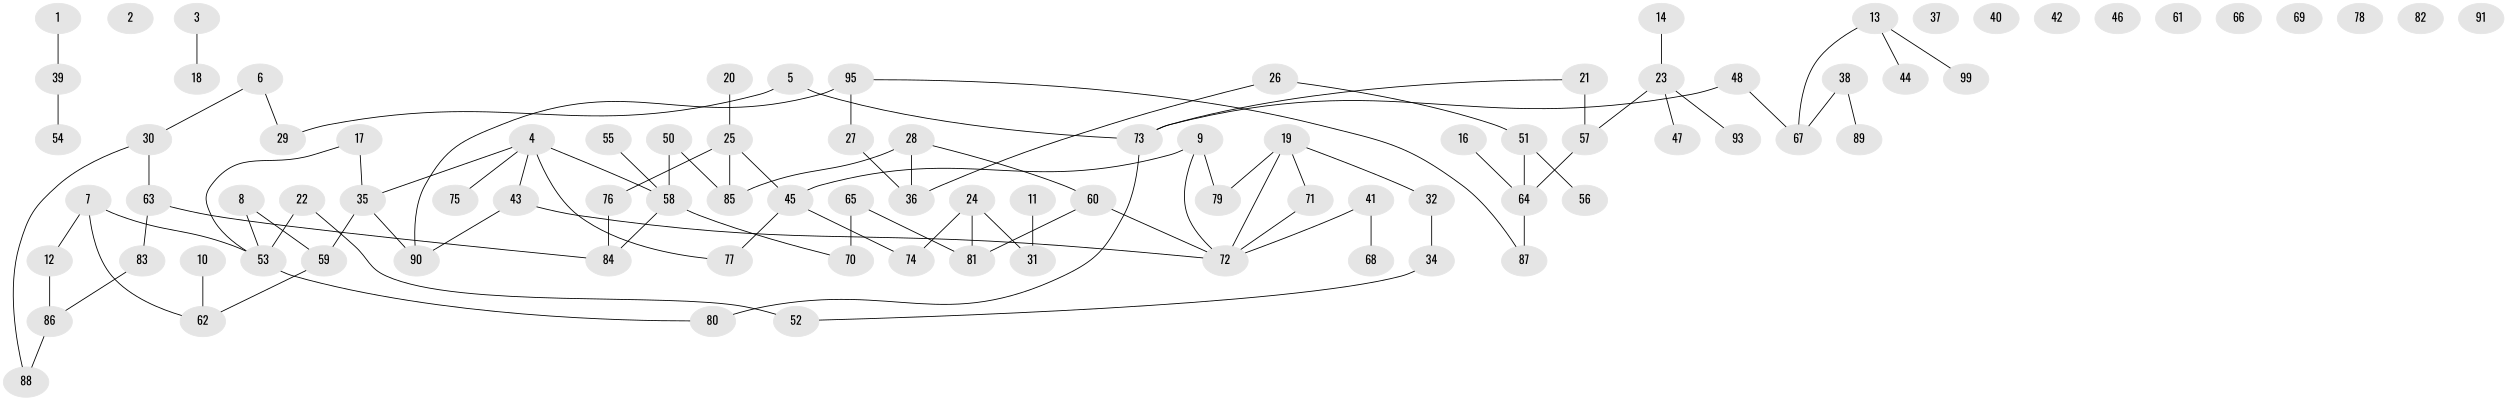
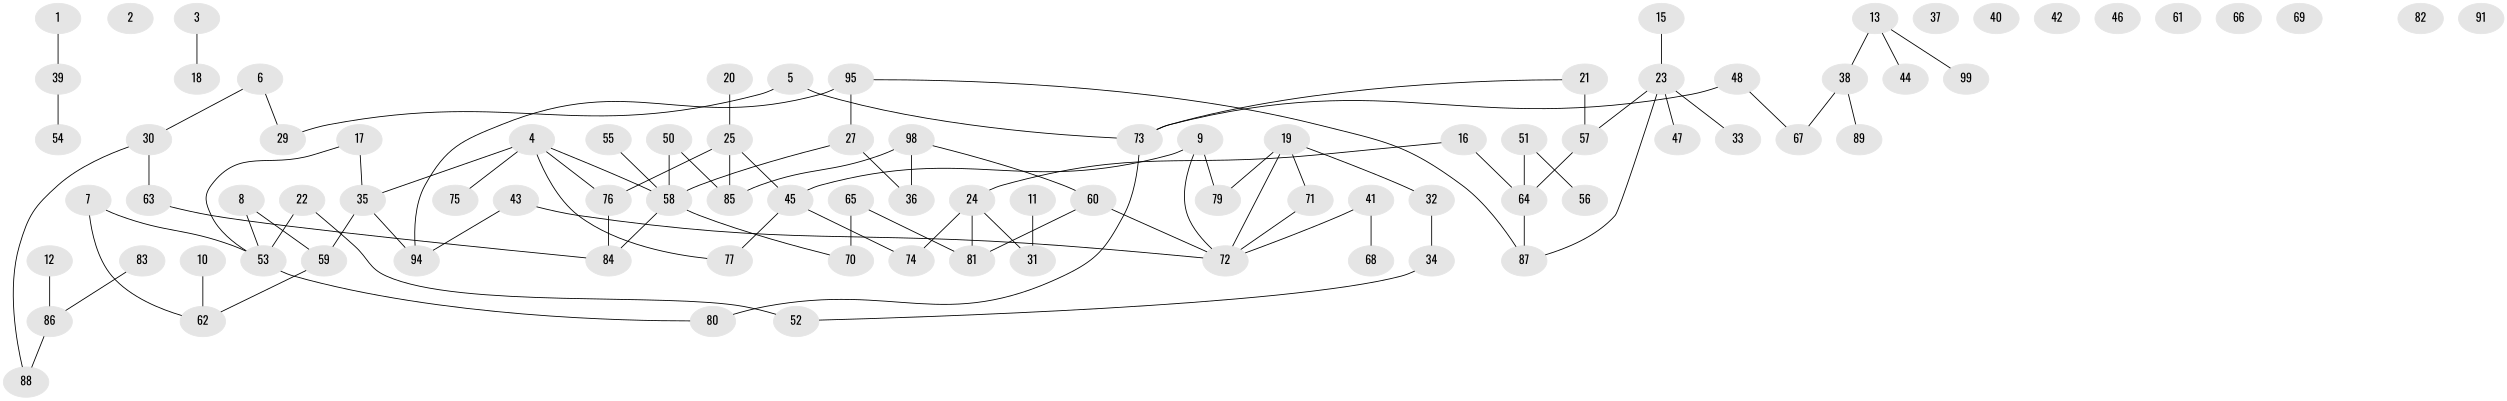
(1661, 19) -> (1661, 19)
(2360, 19) -> none
(1813, 67) -> (1860, 49)
(1275, 79) -> none
(912, 140) -> (912, 140)
(1738, 140) -> (1738, 140)
none -> (1214, 160)
none -> (765, 163)
(524, 170) -> (570, 170)
none -> (1624, 194)
(69, 231) -> none
(146, 231) -> none
(417, 261) -> (417, 261)
